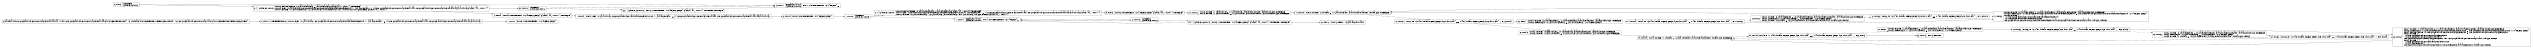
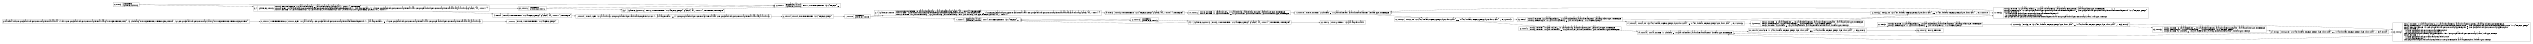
(1868, 23) -> (1807, 19)
